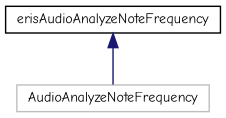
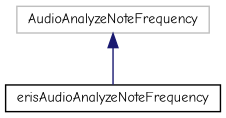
(113, 66) -> (113, 66)
